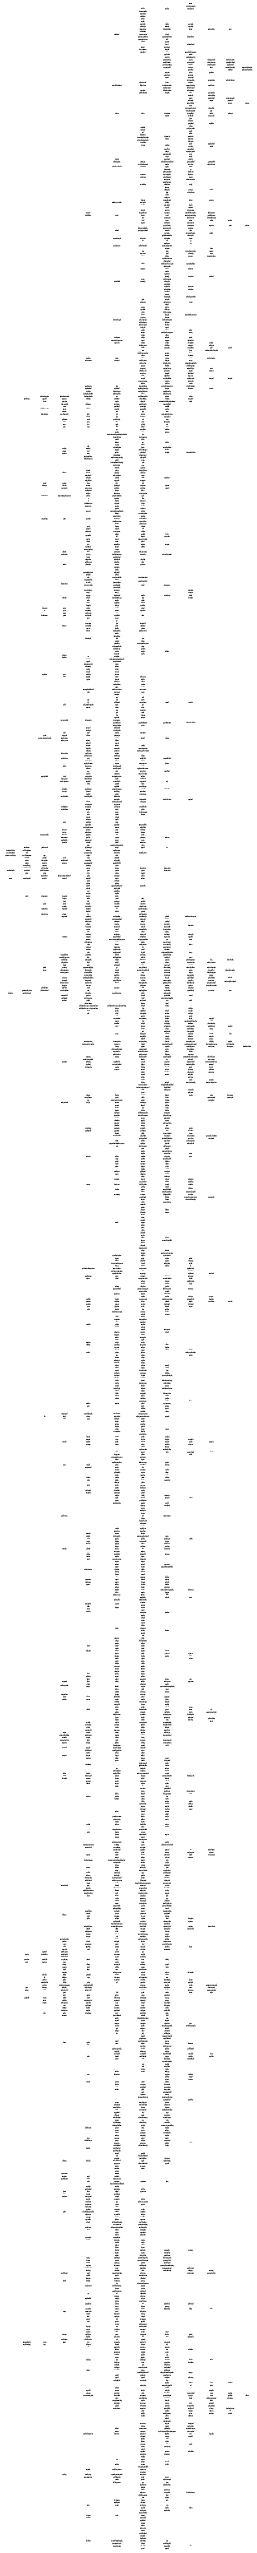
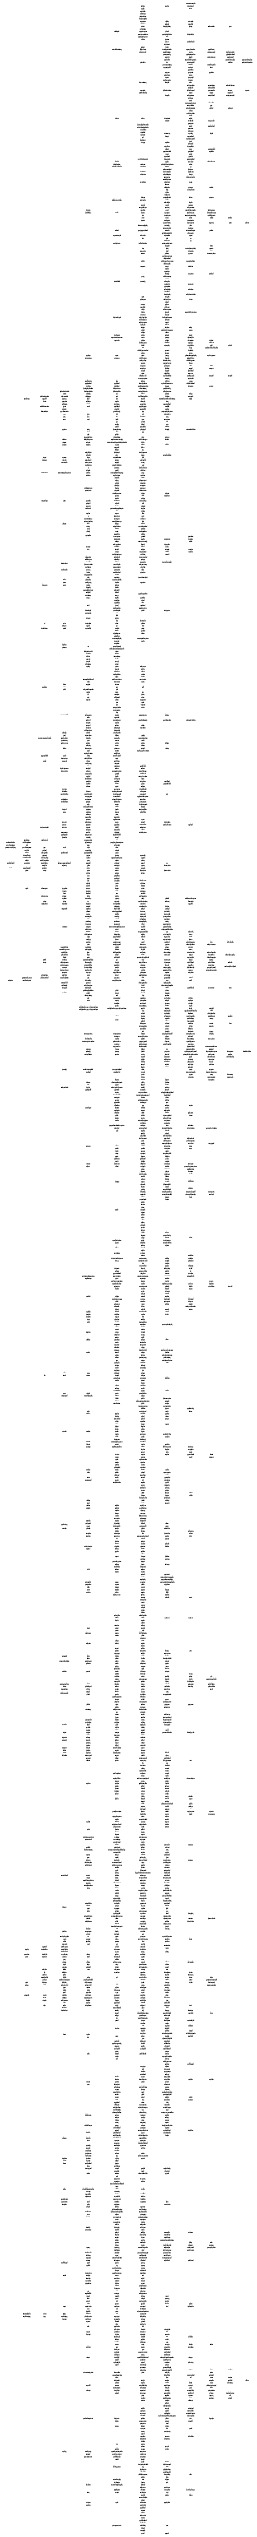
none -> (117, 1679)
